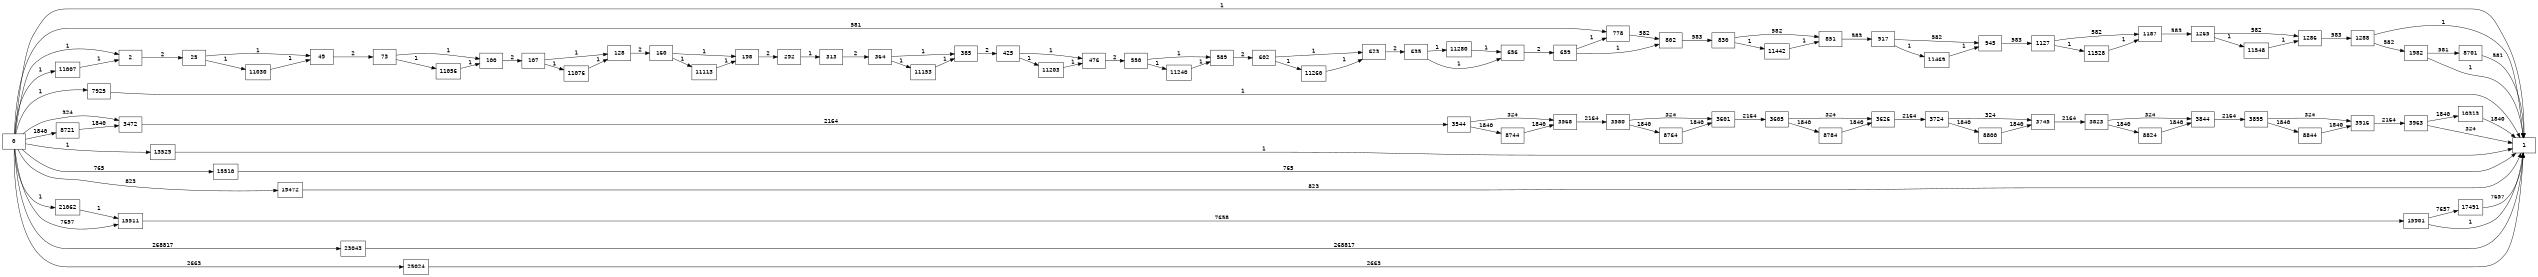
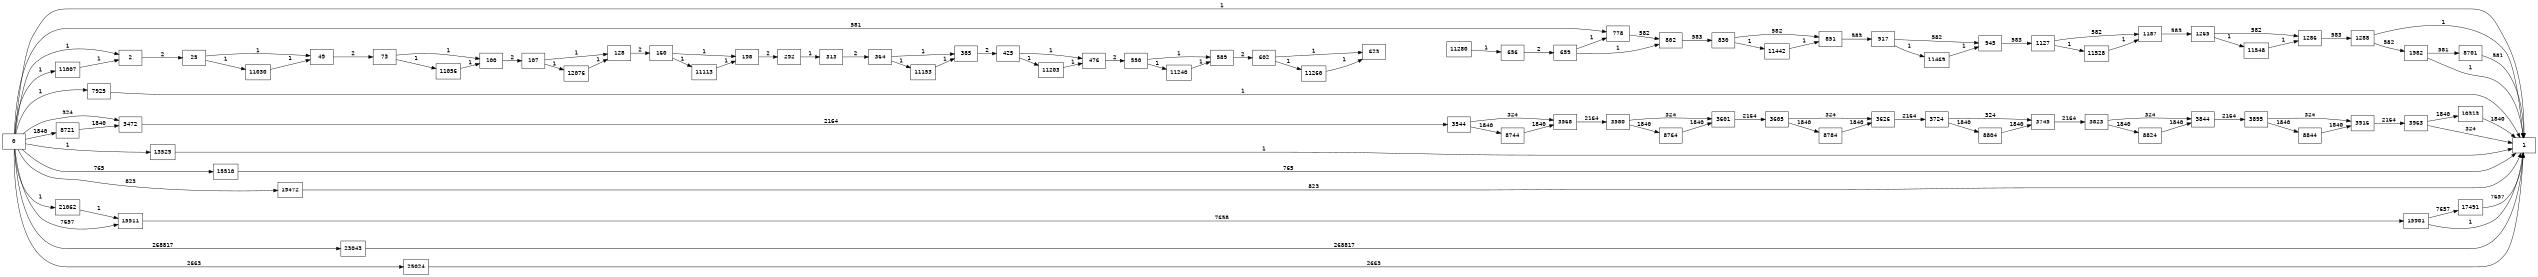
(1416, 52) -> none
(576, 74) -> (576, 74)
(1990, 136) -> (1990, 136)
